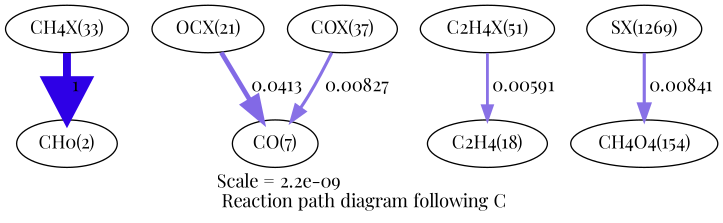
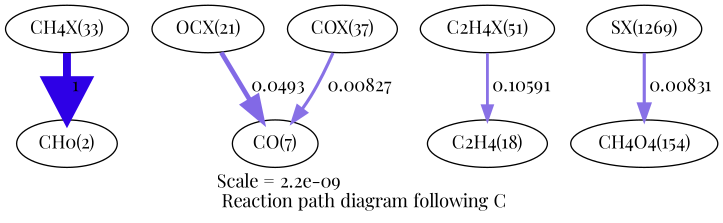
(275, 86) -> (276, 86)
(522, 86) -> (520, 86)
(679, 86) -> (679, 86)
